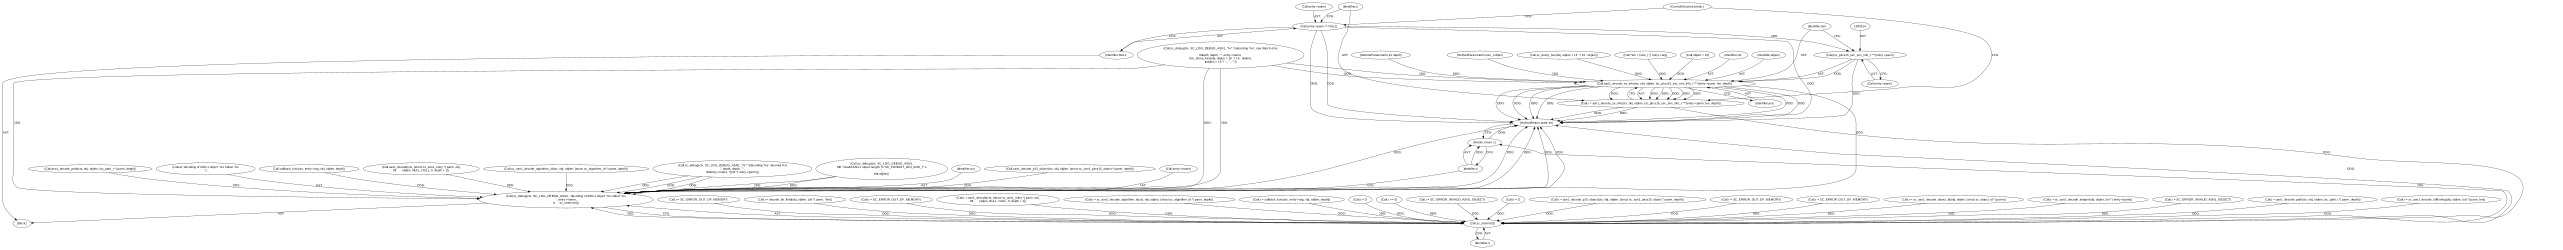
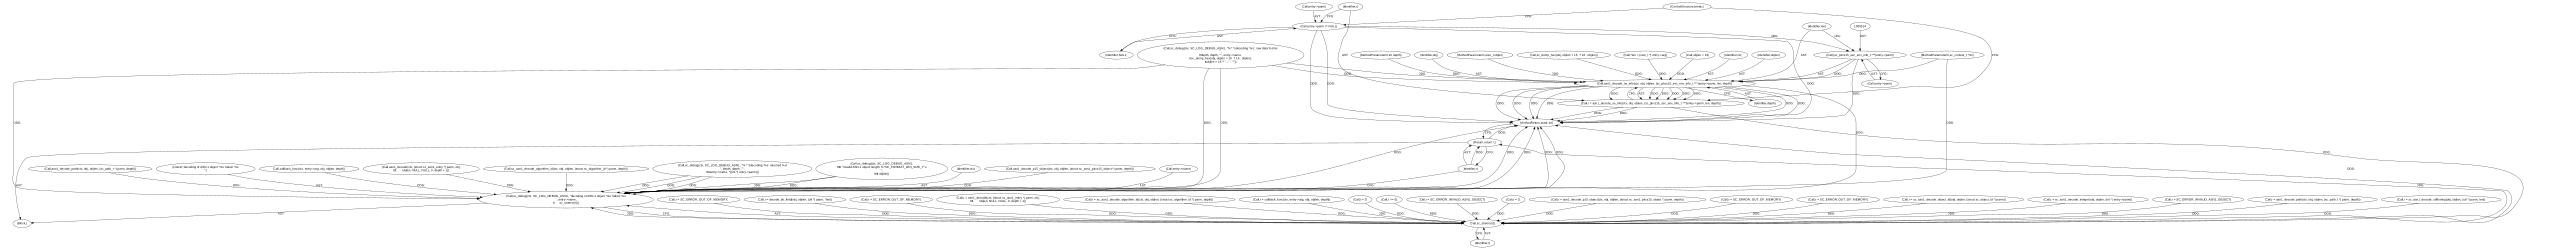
none -> (1429, 55)
none -> (1947, 55)
(481, 59) -> (716, 145)
(1765, 103) -> (1765, 103)
